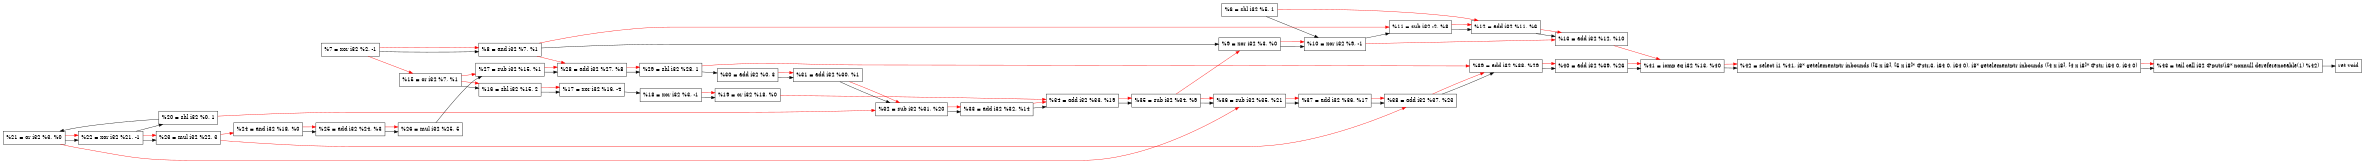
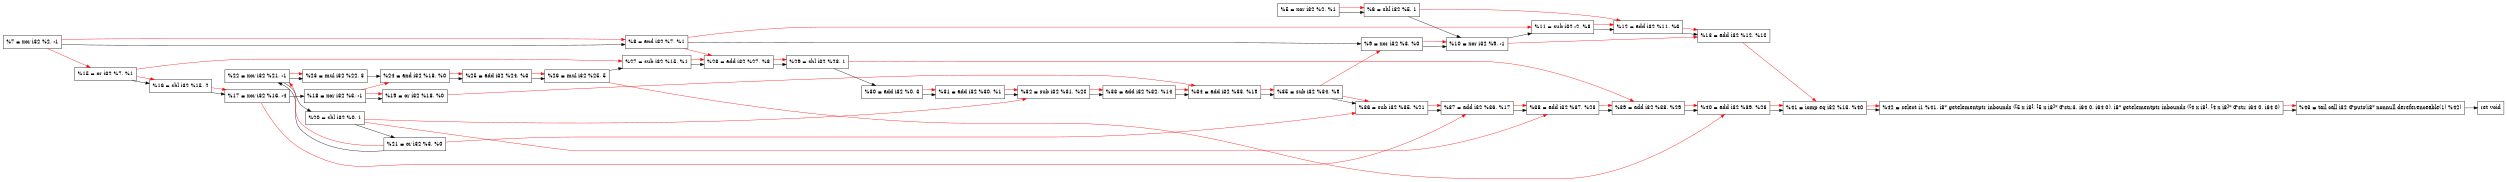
none -> (1308, 10)
none -> (373, 87)
none -> (1145, 129)
(225, 134) -> (372, 76)
(814, 146) -> (956, 151)
none -> (854, 165)
